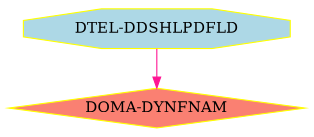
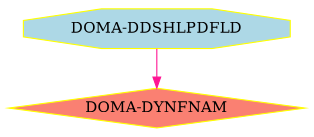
(157, 29) -> (157, 29)
